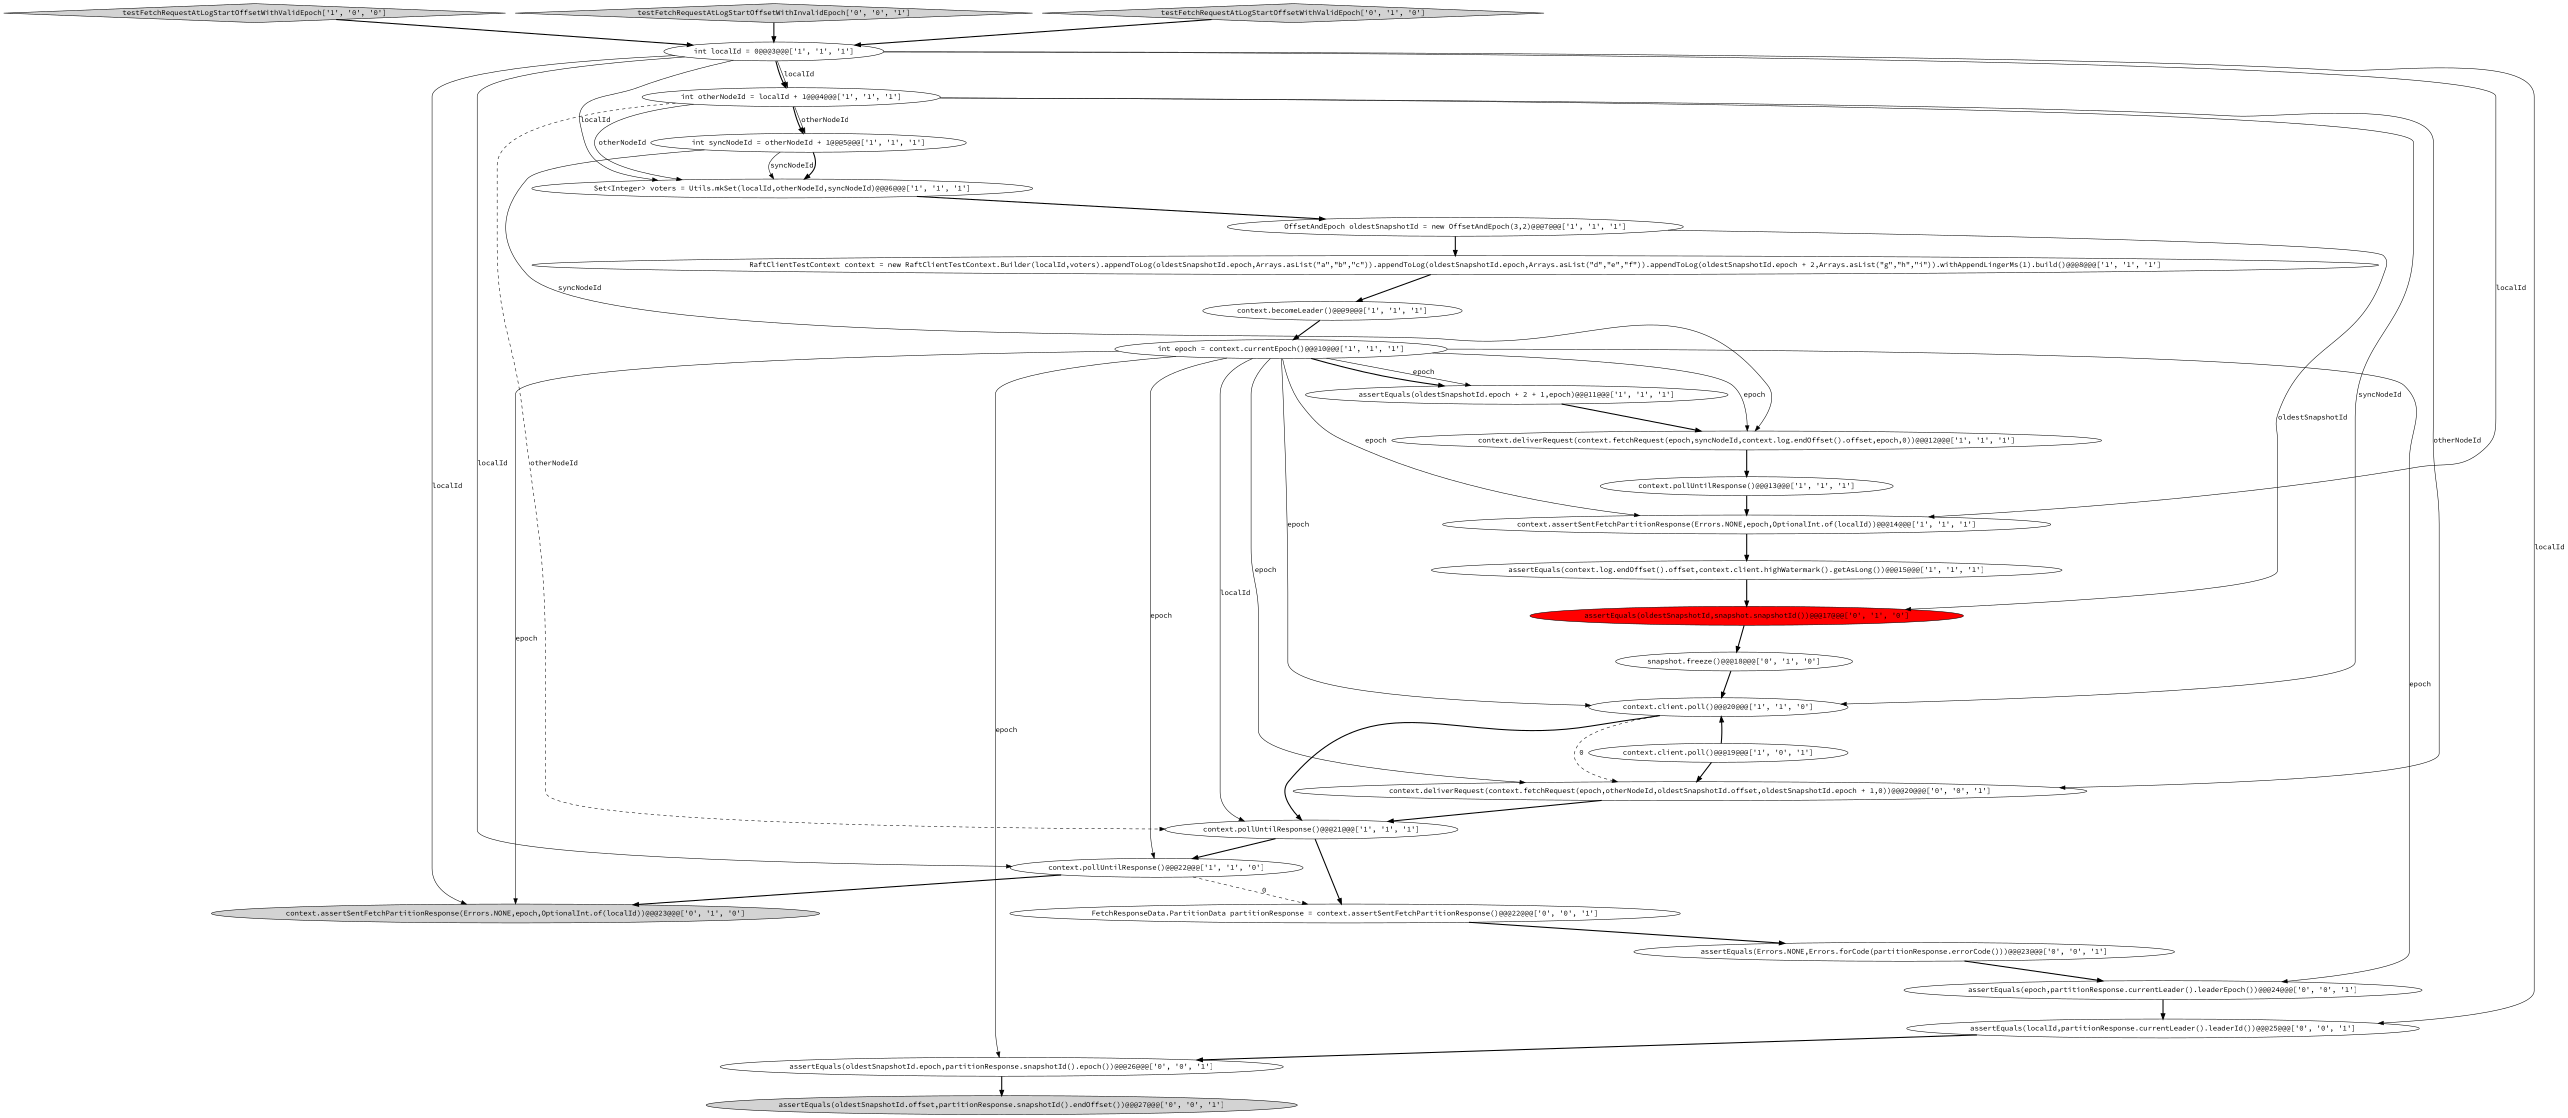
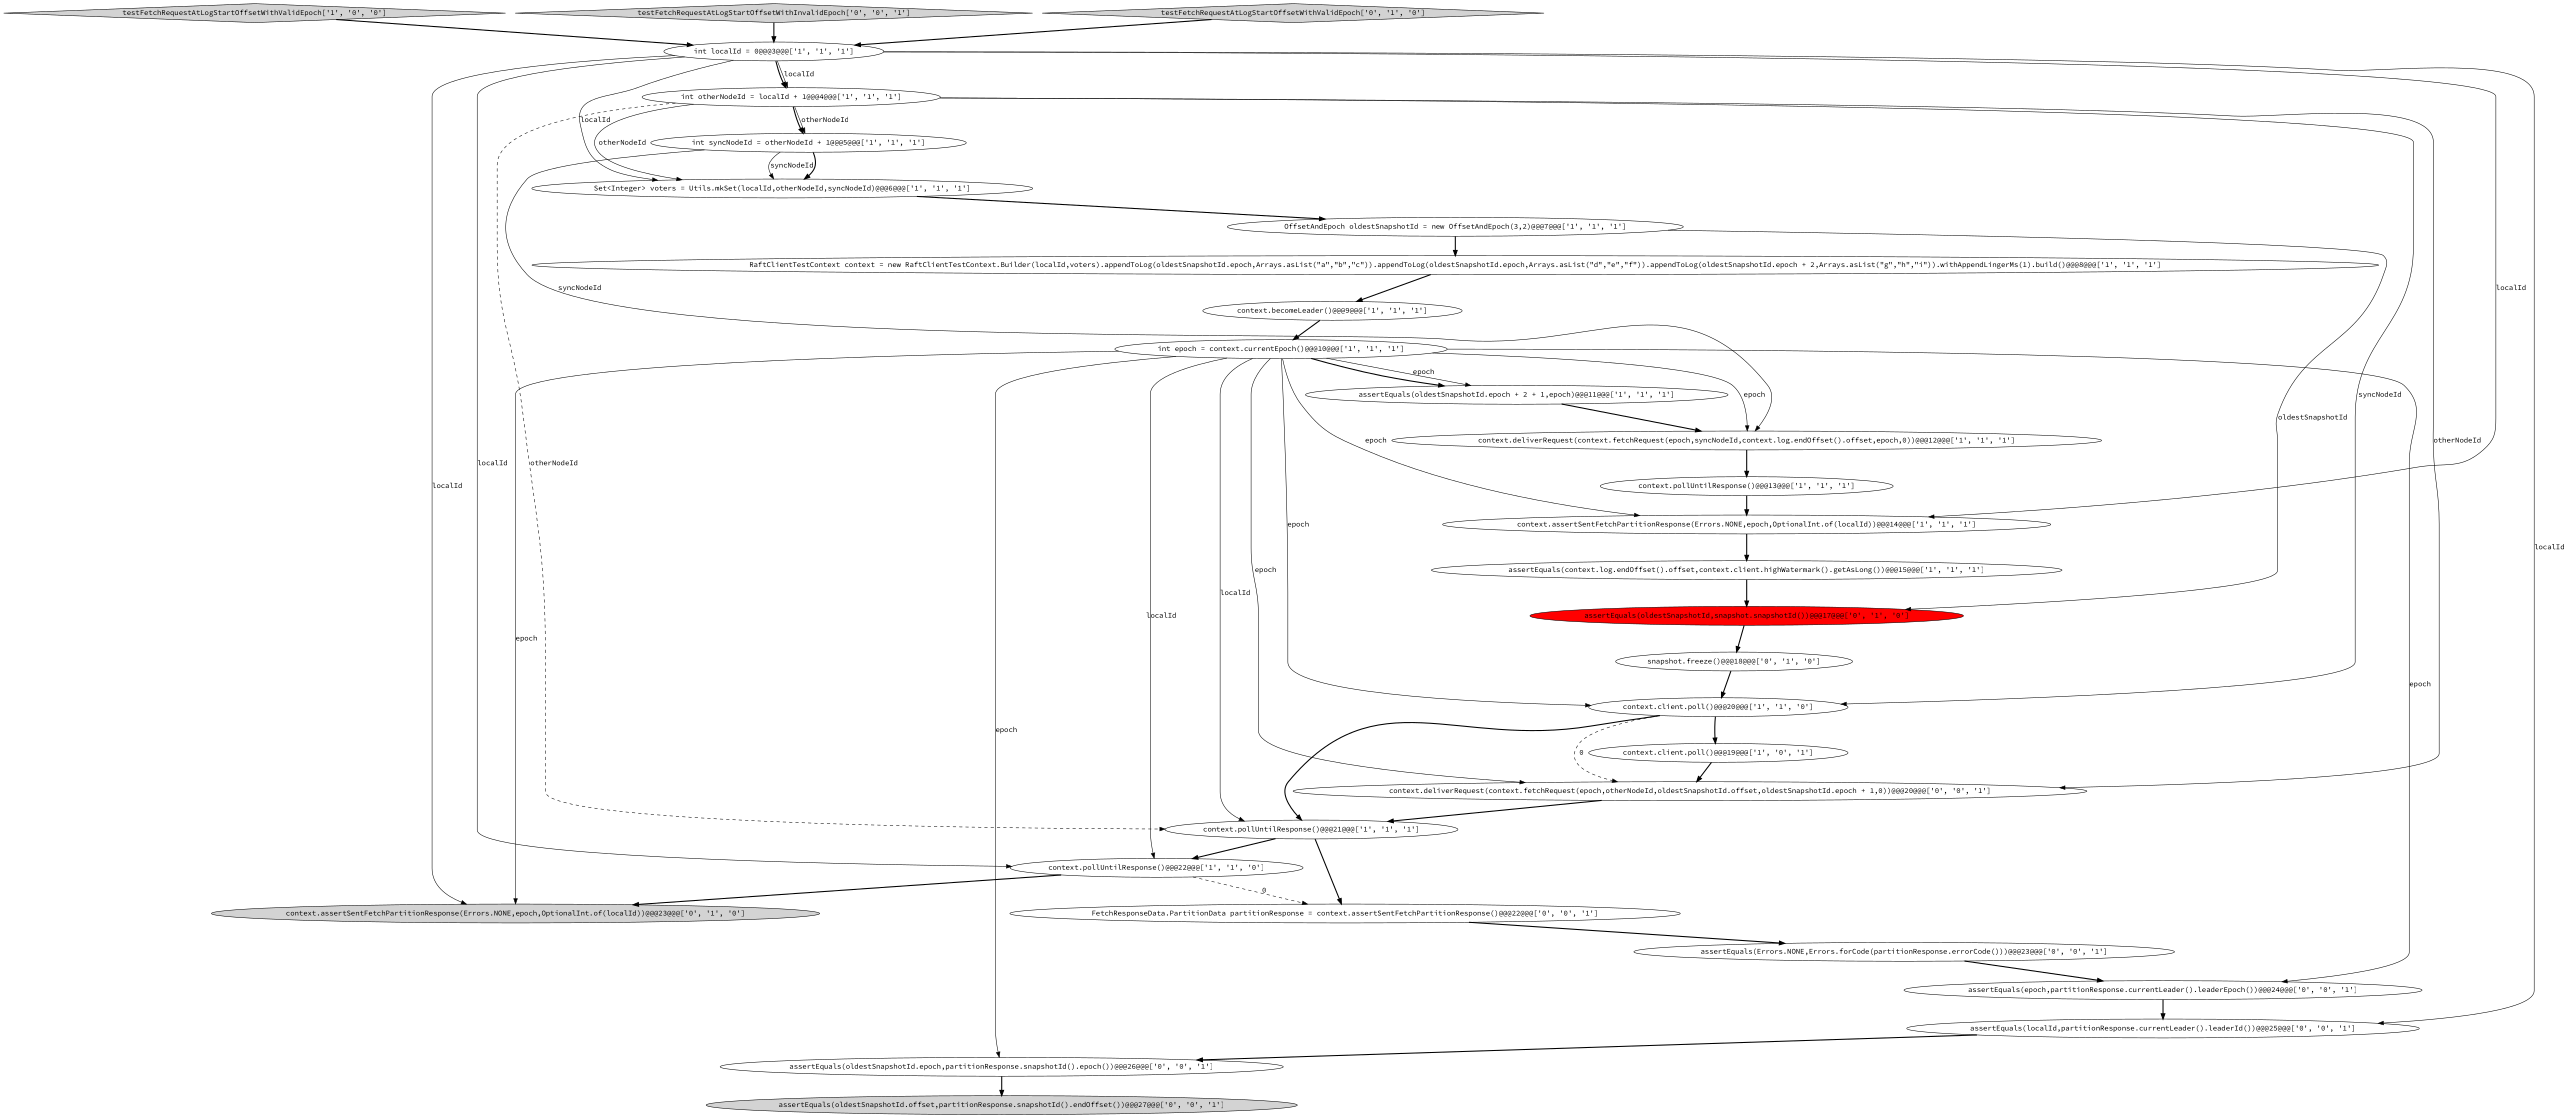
(1161, 616) -> (1161, 616)
(1722, 733) -> (1715, 727)
